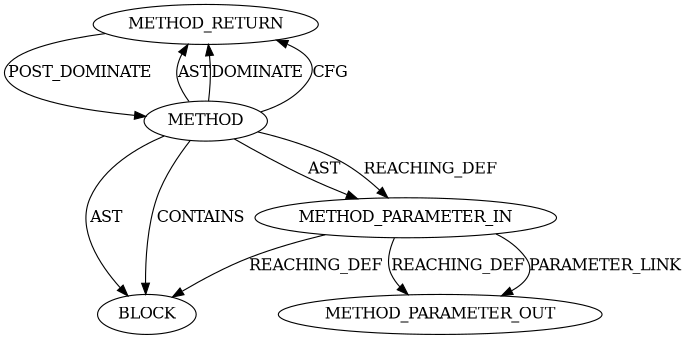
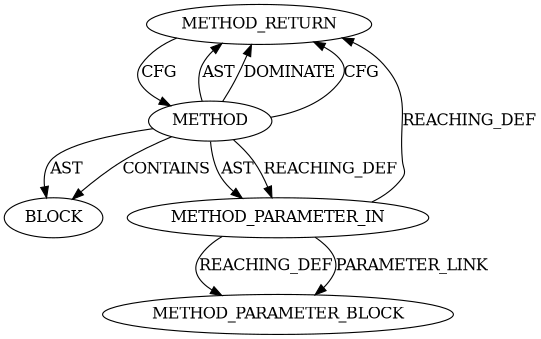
(80, 73) -> (159, 73)
(251, 257) -> (402, 120)
(440, 314) -> (278, 314)
